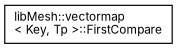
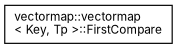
(88, 24) -> (88, 24)
